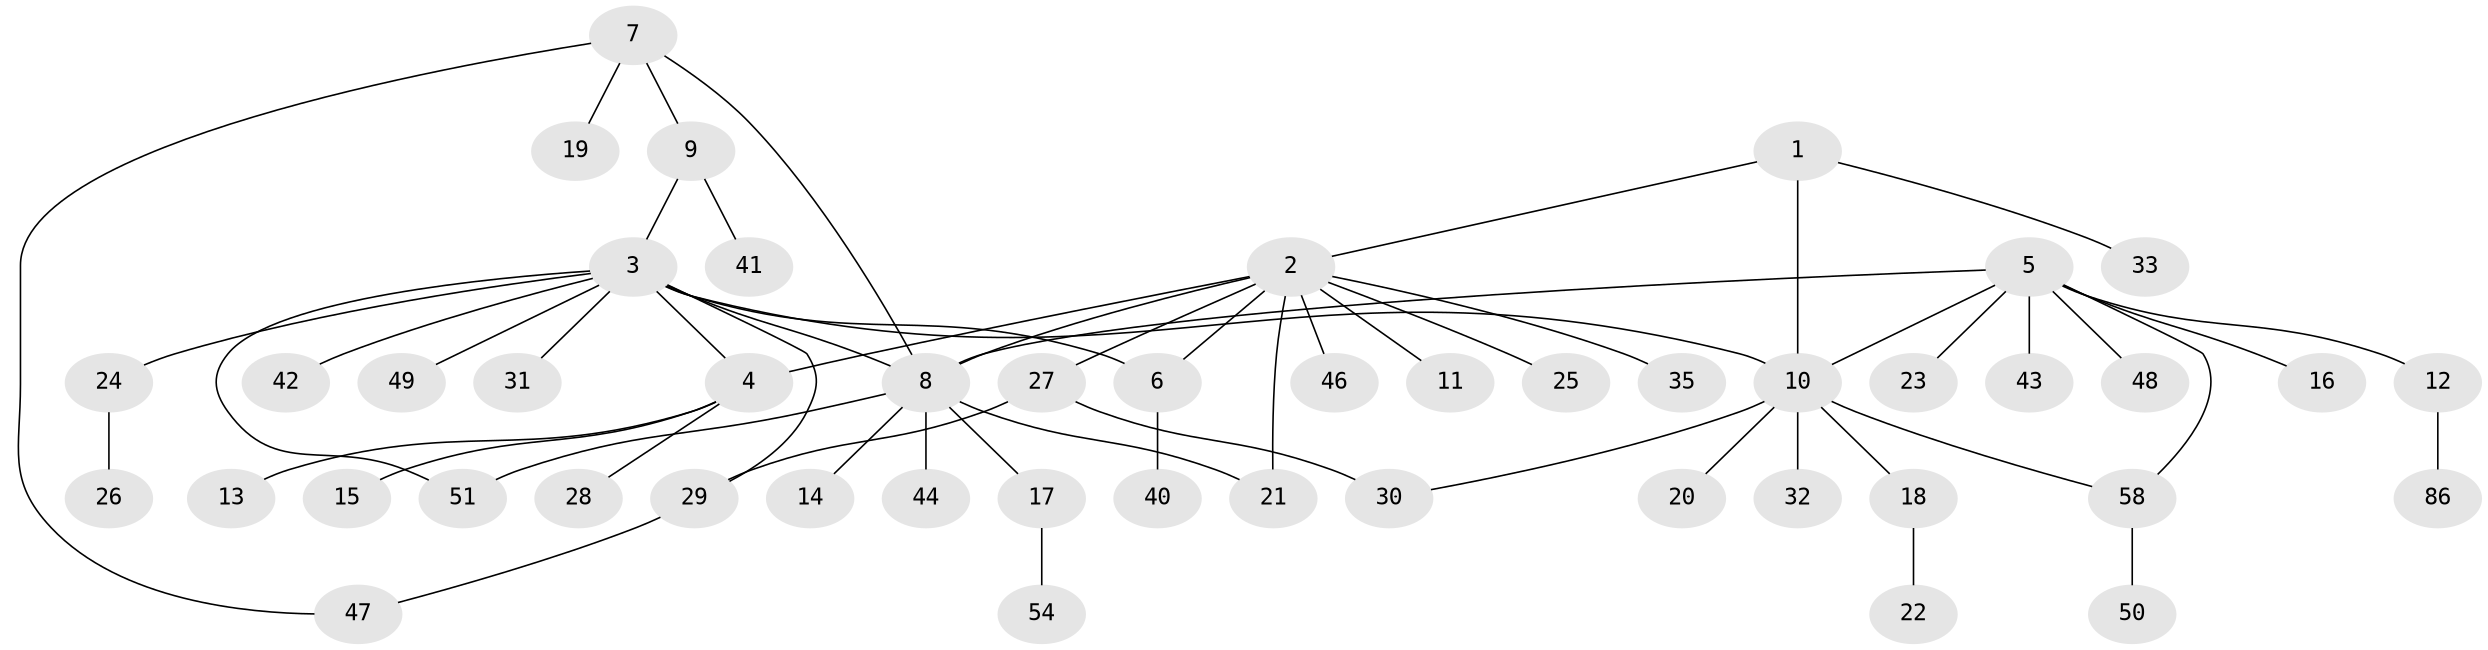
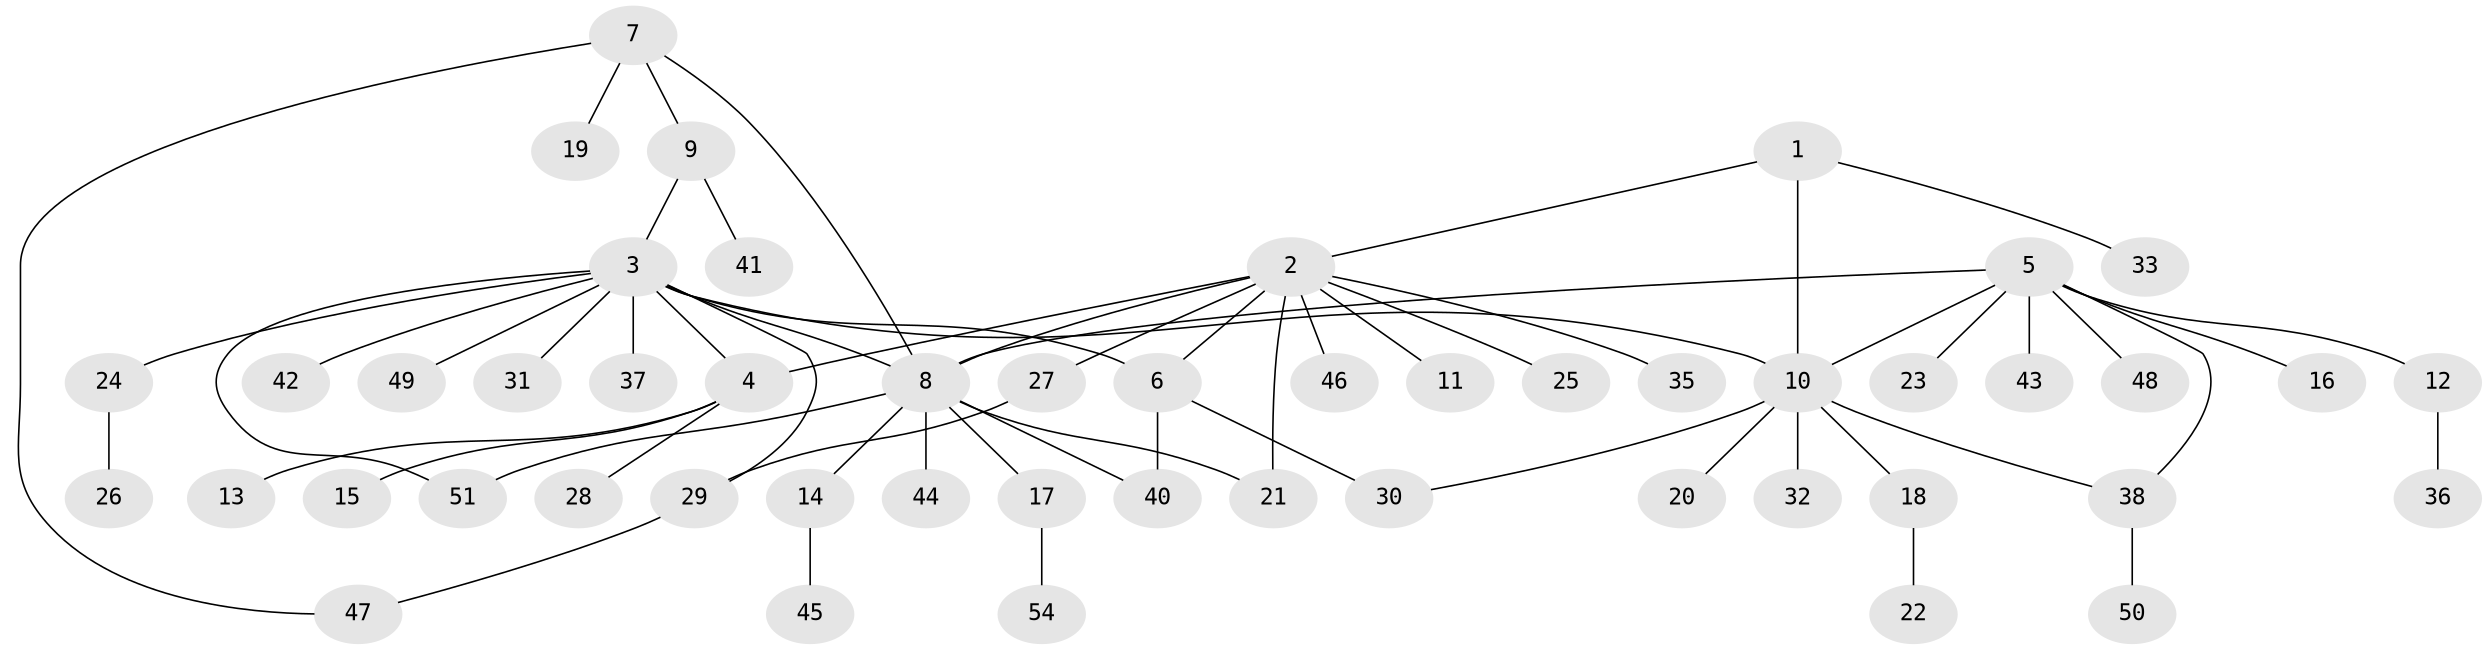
none -> (633, 383)
none -> (1042, 441)
(1215, 441) -> (1261, 435)
(2132, 499) -> (2132, 499)
(2438, 499) -> (2438, 499)
none -> (810, 614)
